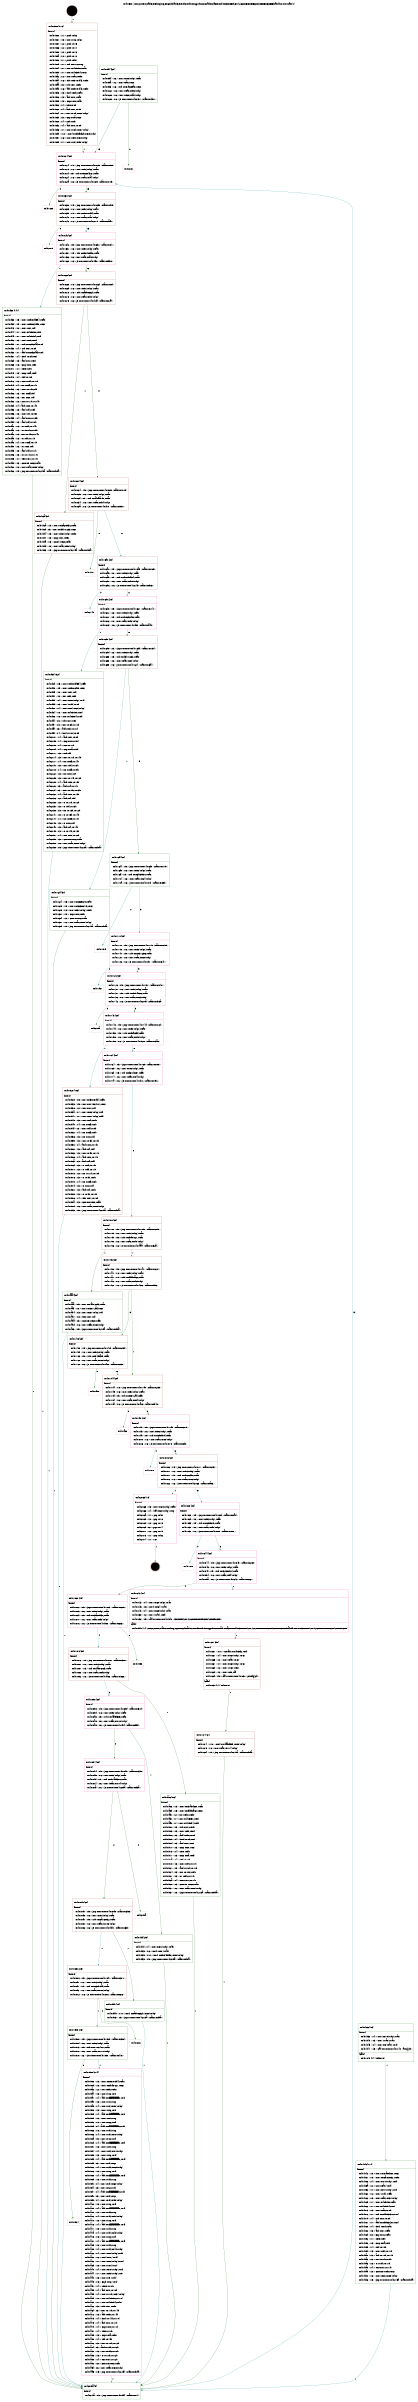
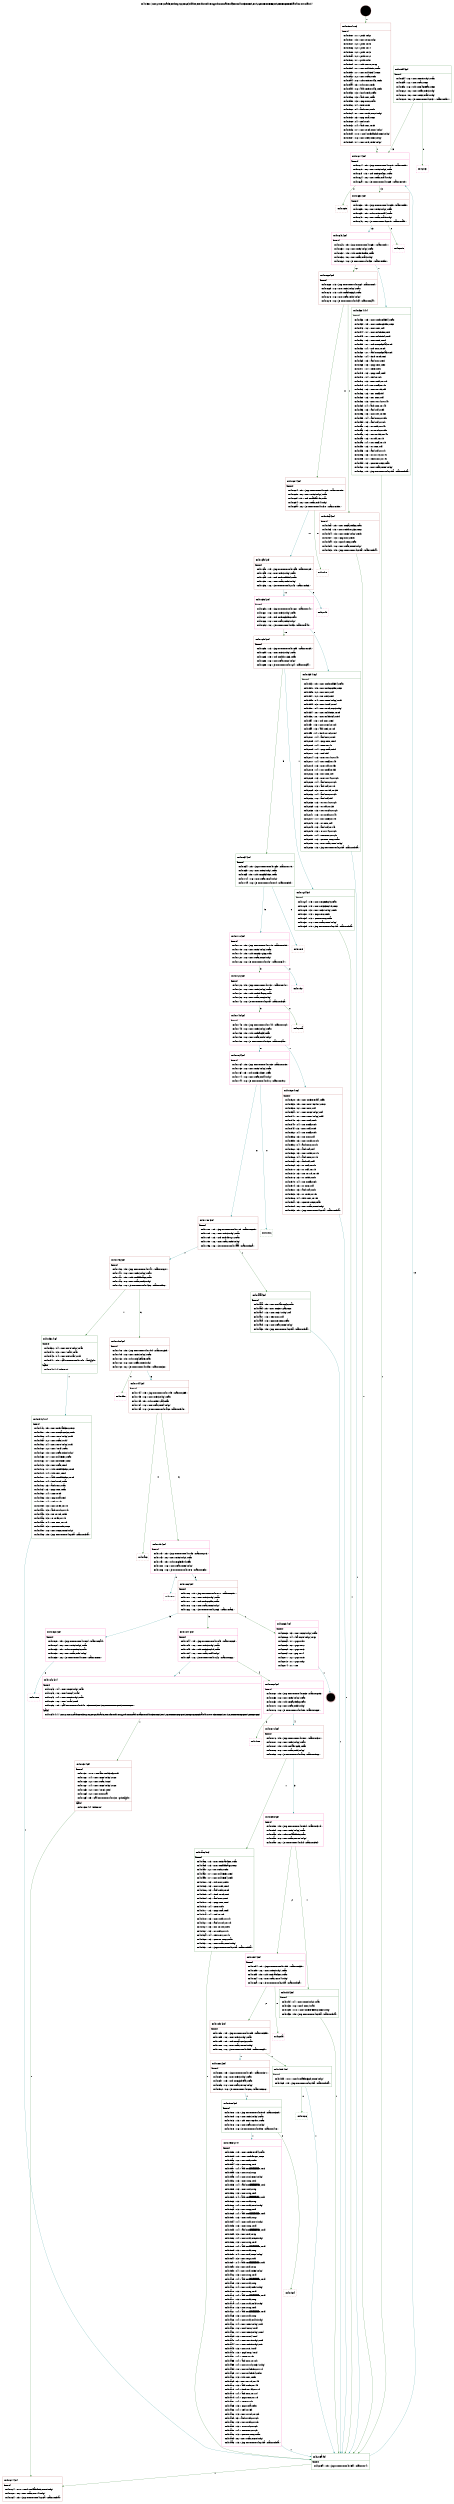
none -> (266, 1233)
(132, 1332) -> (106, 1312)
(117, 1372) -> (151, 1377)
(217, 1542) -> (208, 1620)
(111, 2023) -> (302, 2099)
(223, 2099) -> (187, 2475)
